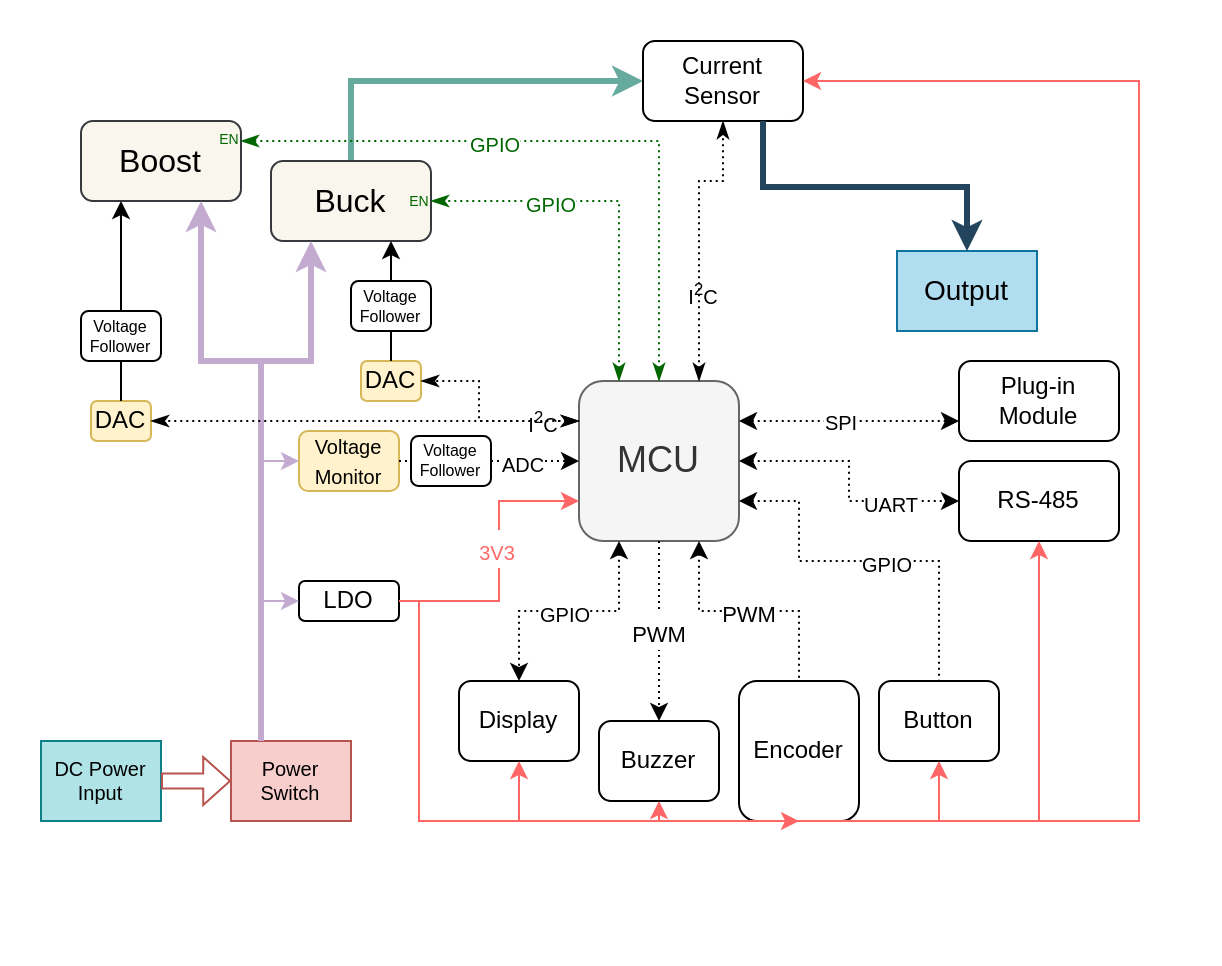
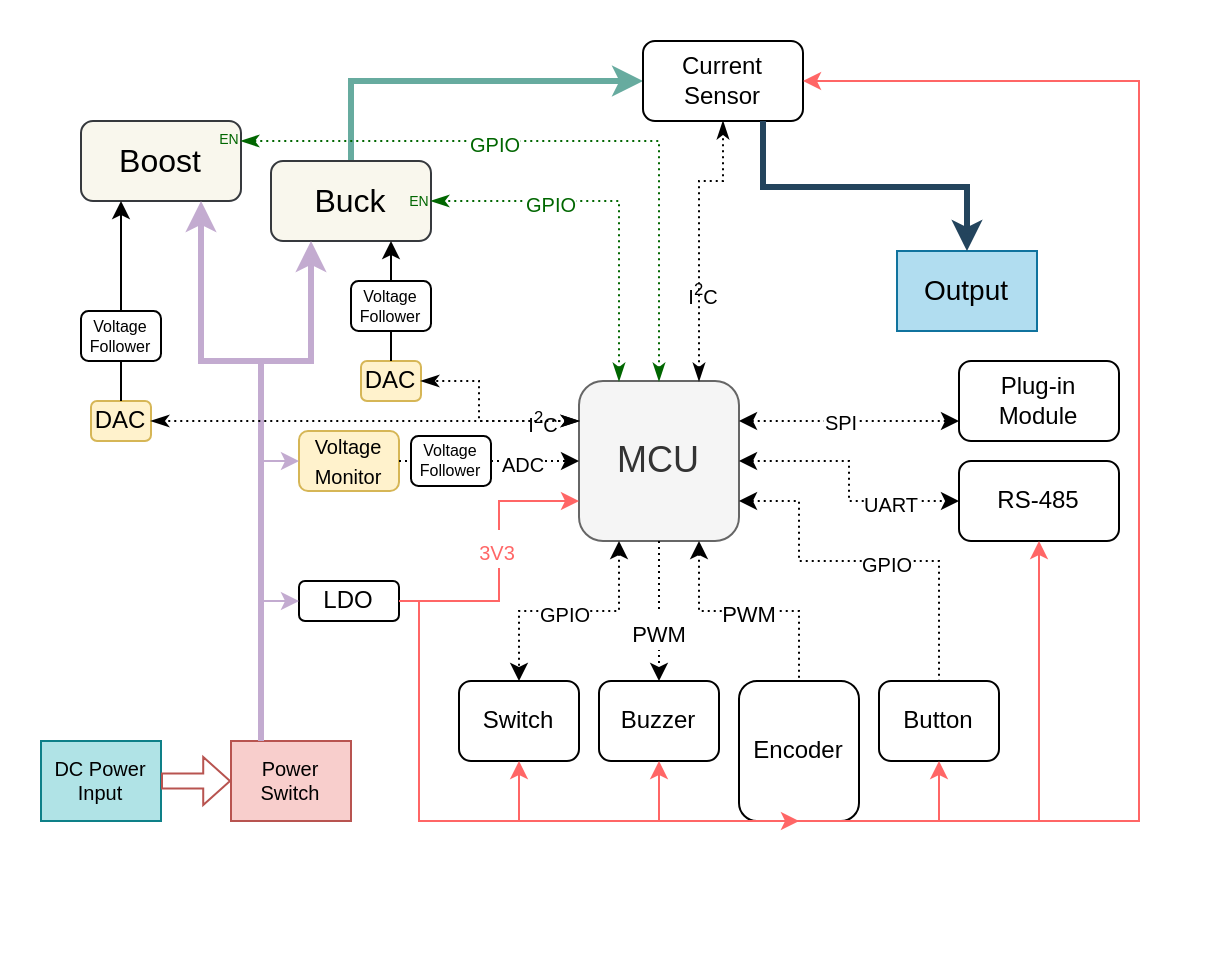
(519, 721) -> (519, 721)
(659, 761) -> (659, 721)
